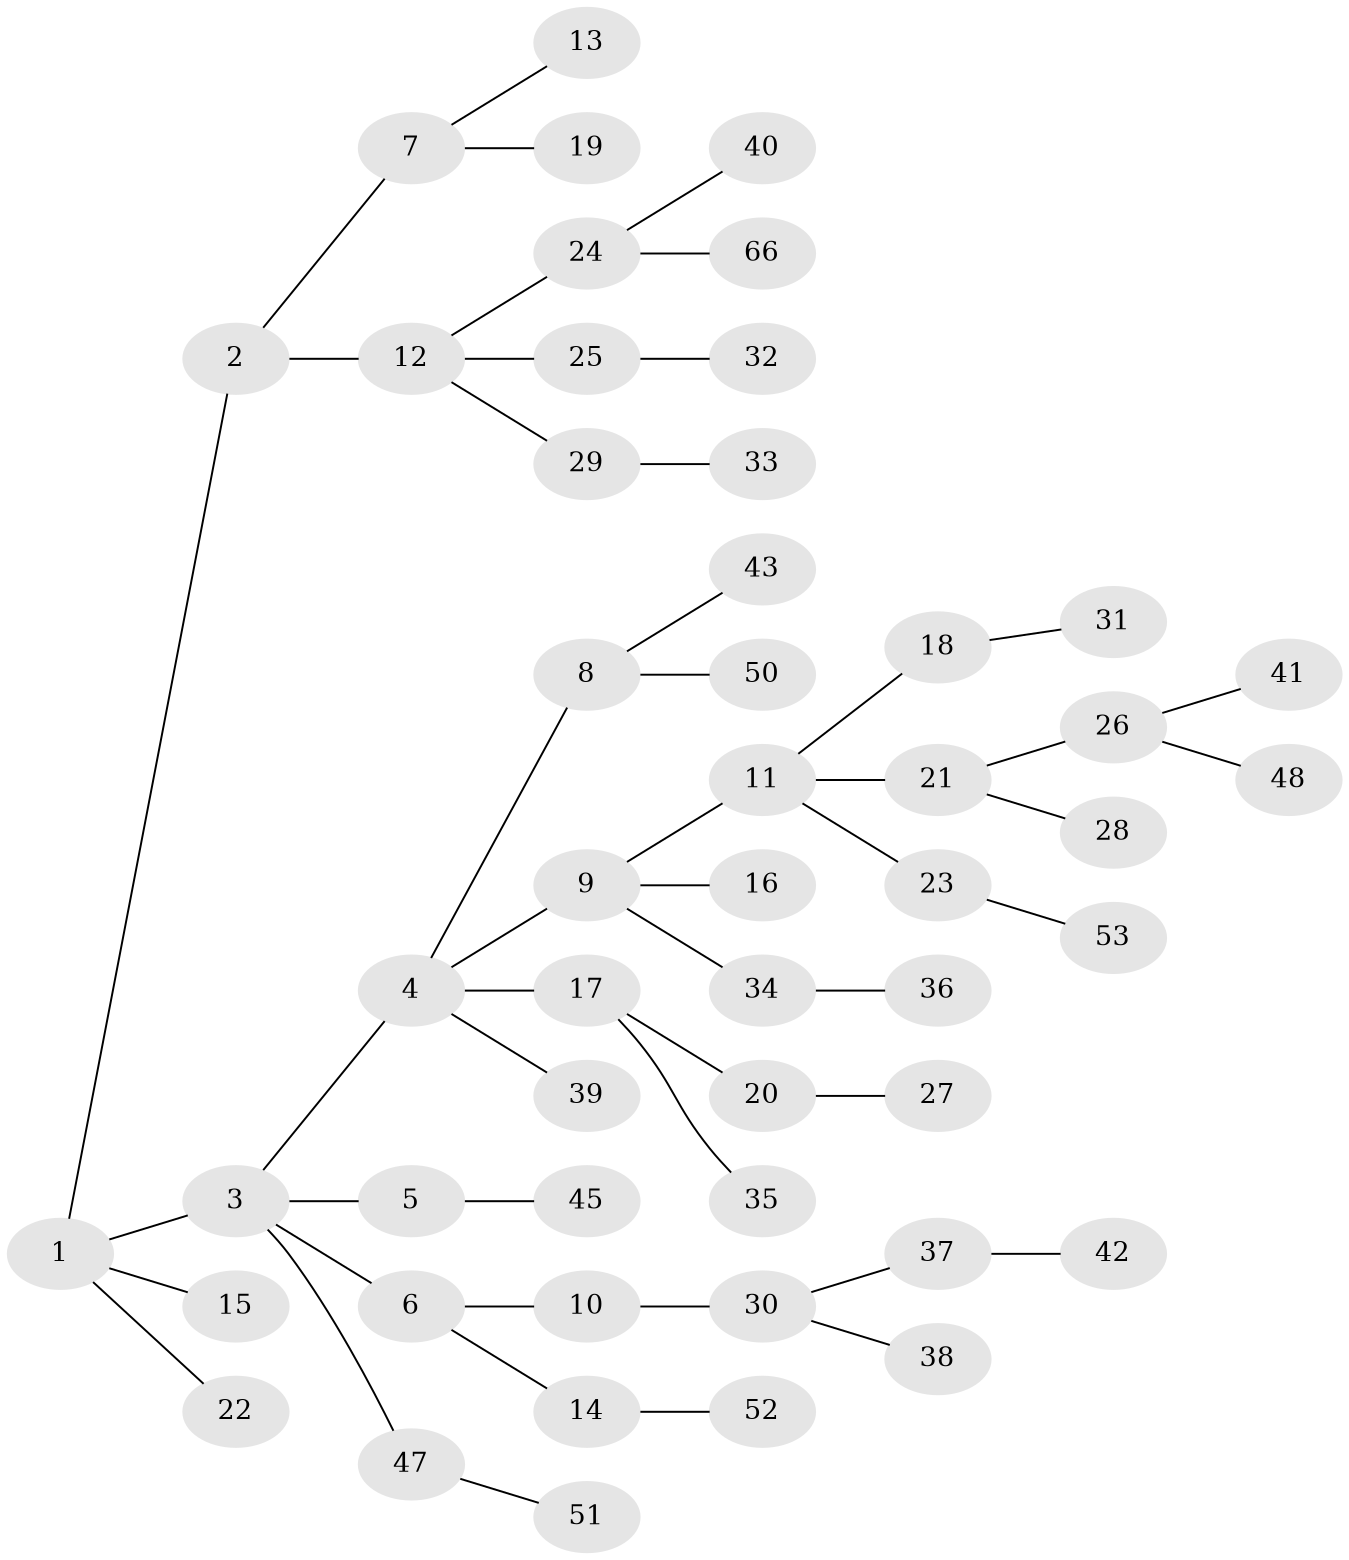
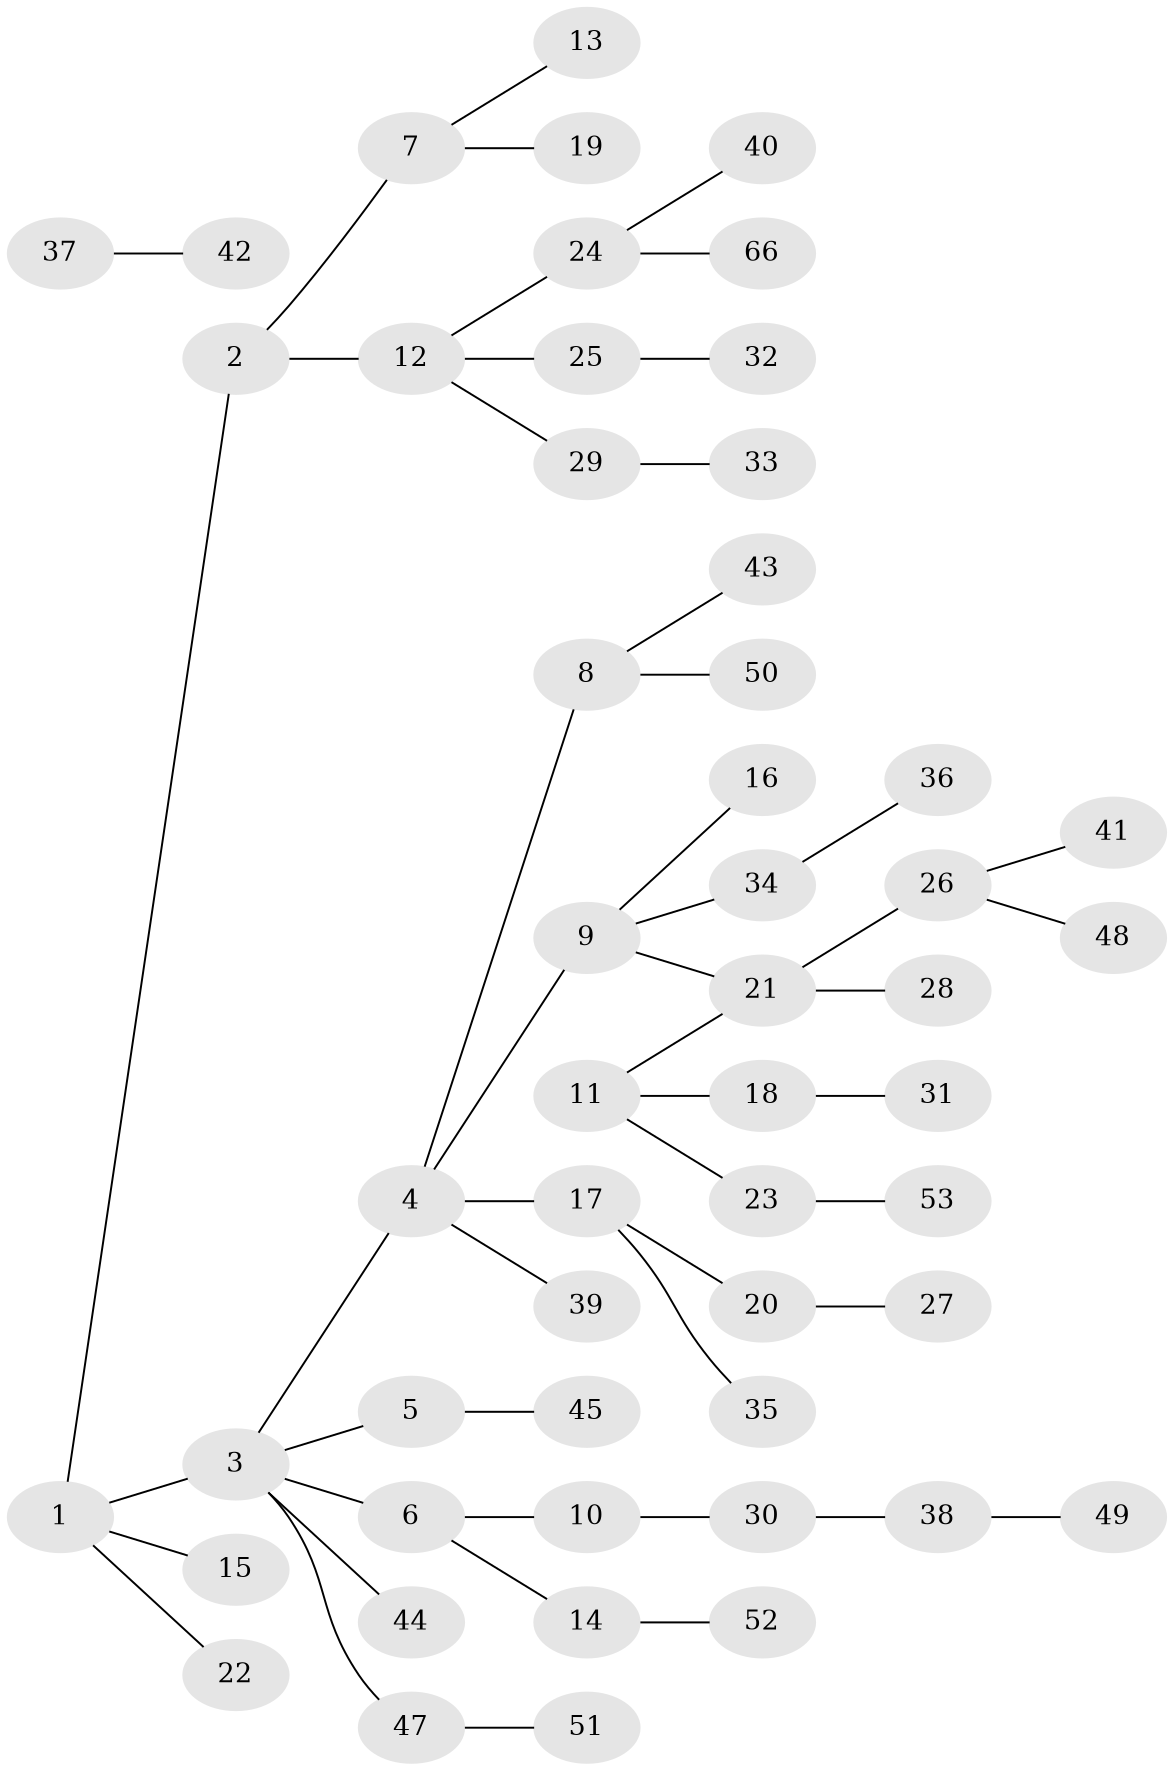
(675, 833) -> (675, 964)
(851, 1280) -> none
none -> (1113, 1517)
none -> (411, 1622)
